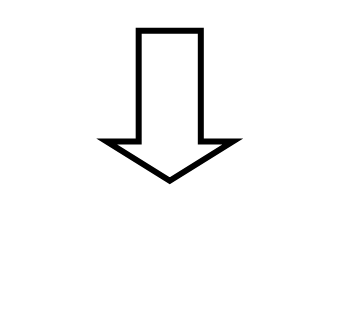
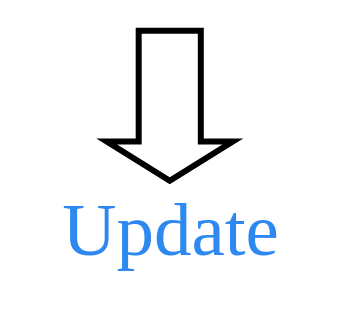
none -> (170, 229)
